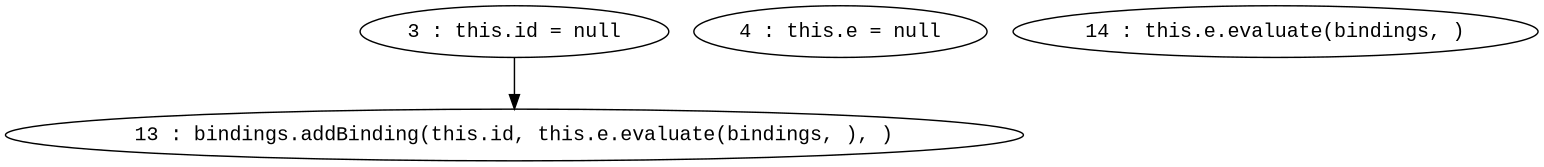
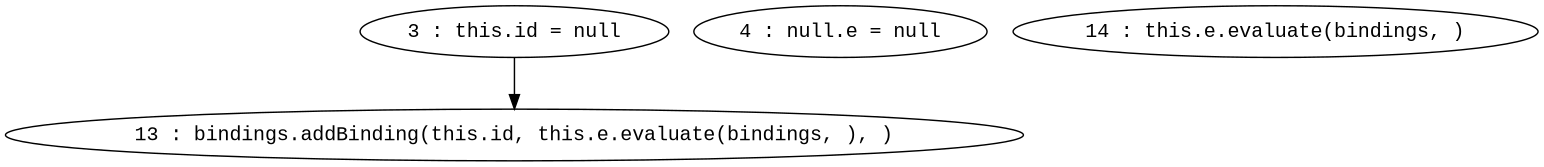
(840, 32) -> (840, 32)
